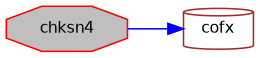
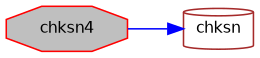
(218, 29) -> (218, 29)
